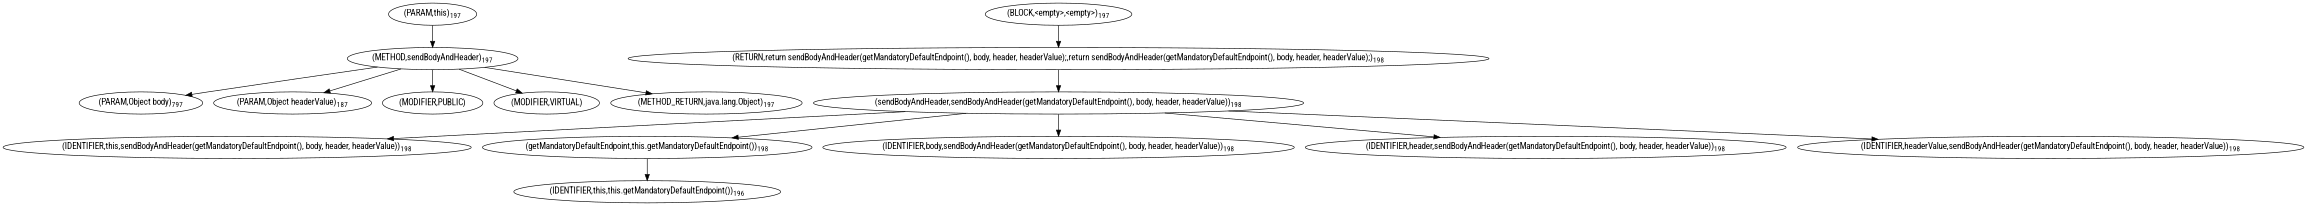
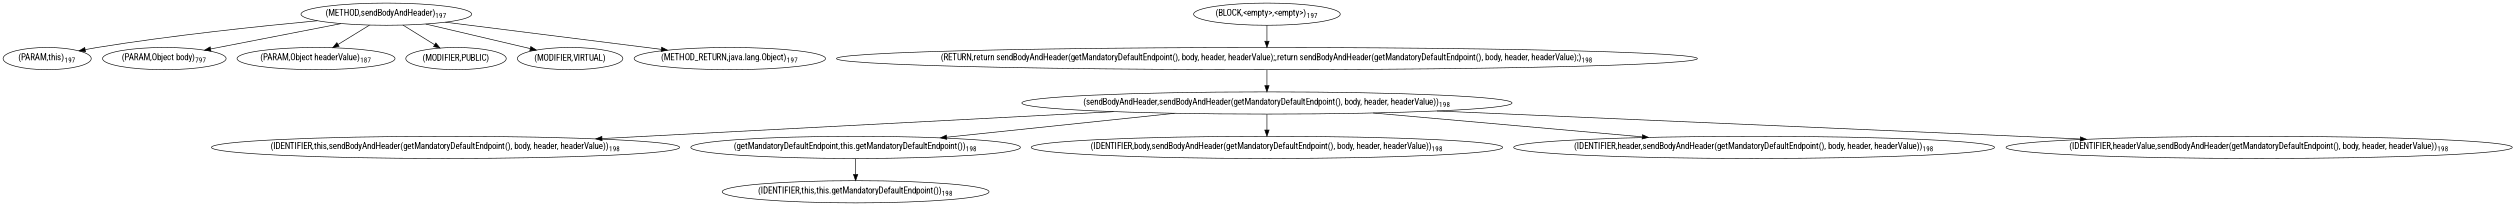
(433, 33) -> (201, 33)
(739, 191) -> (948, 191)
